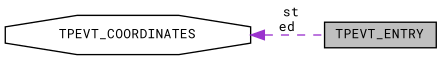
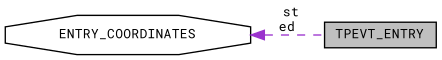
(128, 35) -> (128, 35)
